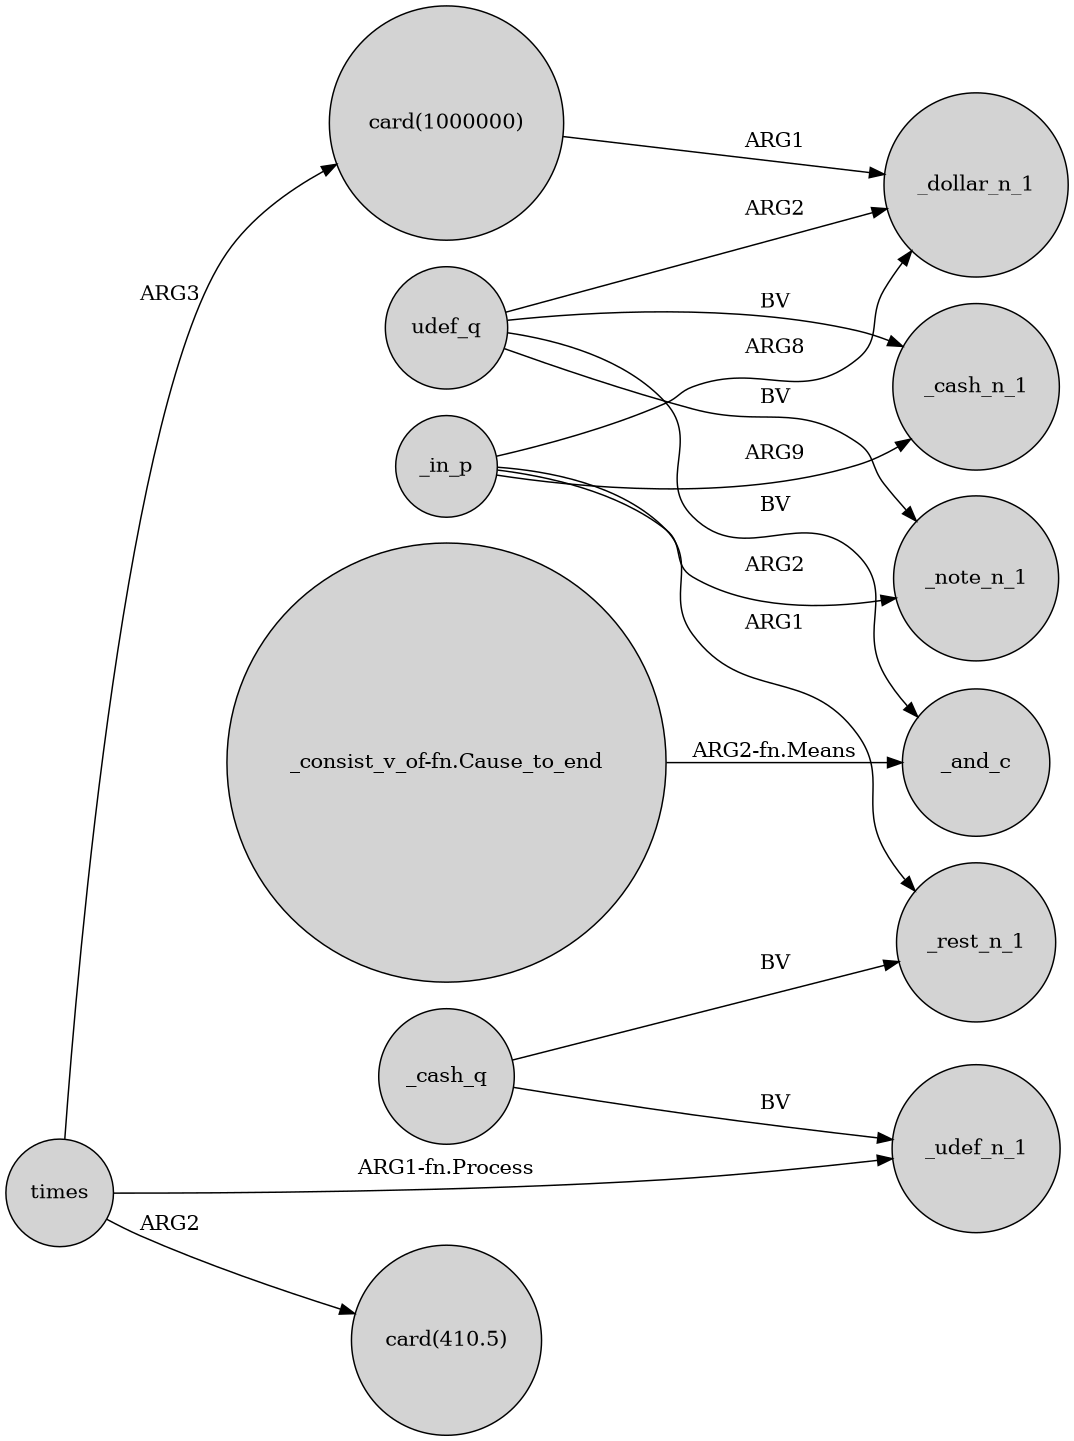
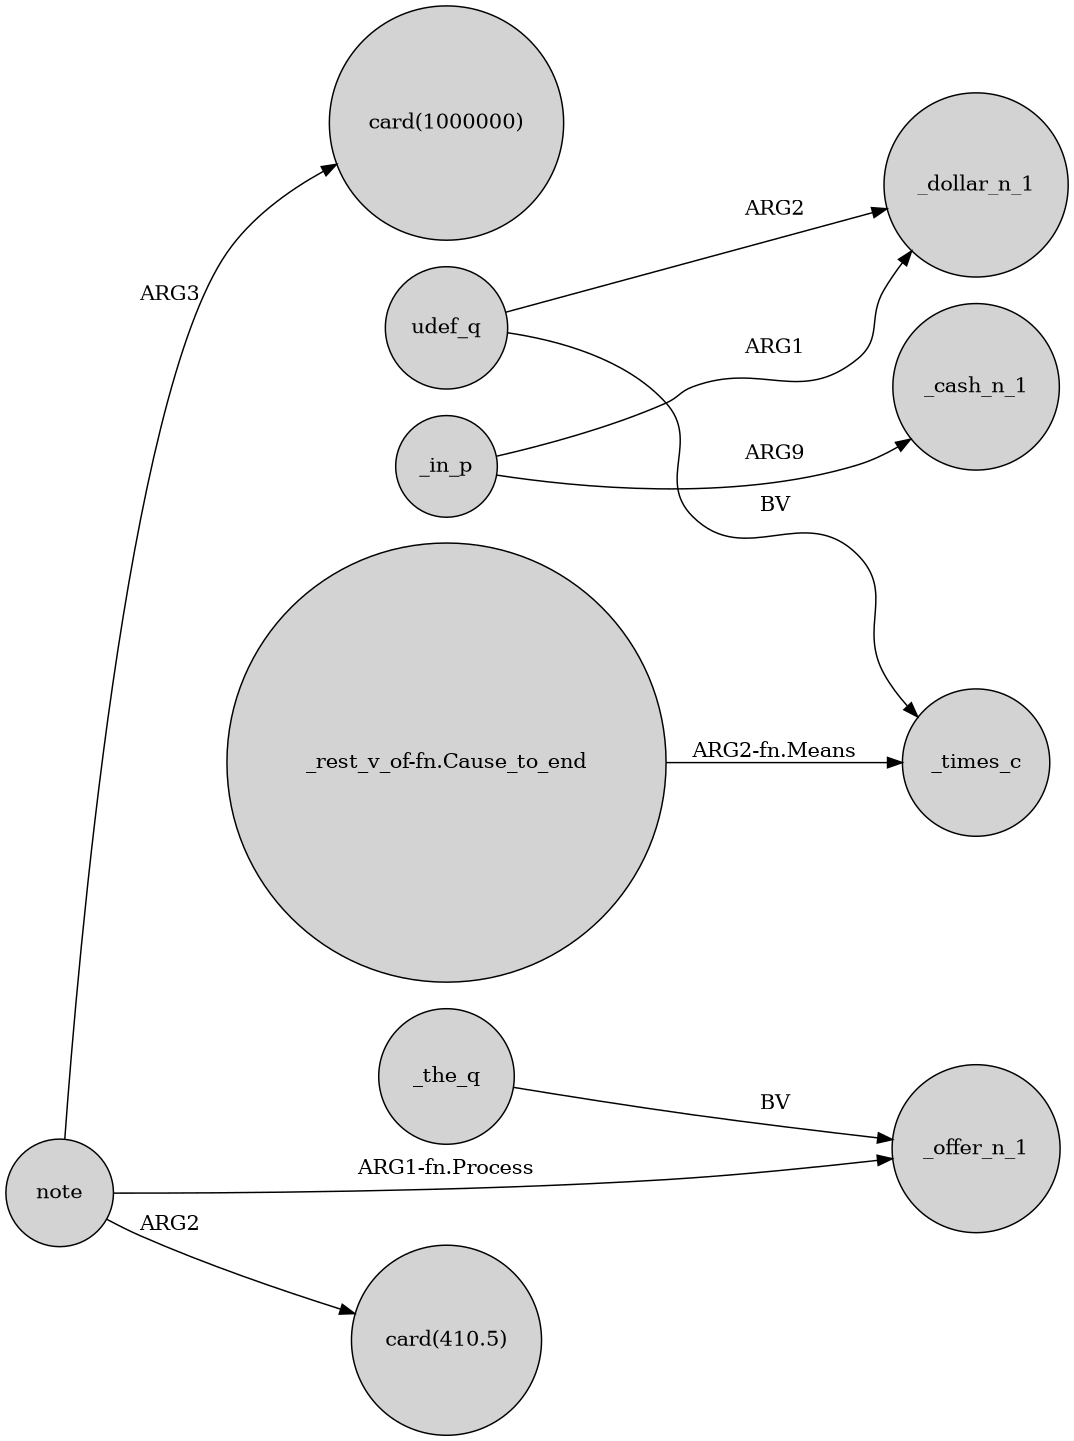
(716, 155) -> none
(700, 313) -> none
(775, 348) -> (775, 348)
(976, 578) -> none
(447, 763) -> (447, 763)
(976, 763) -> (976, 763)
(976, 942) -> none
(447, 1076) -> (447, 1076)
(976, 1149) -> (976, 1149)
(60, 1193) -> (60, 1193)
